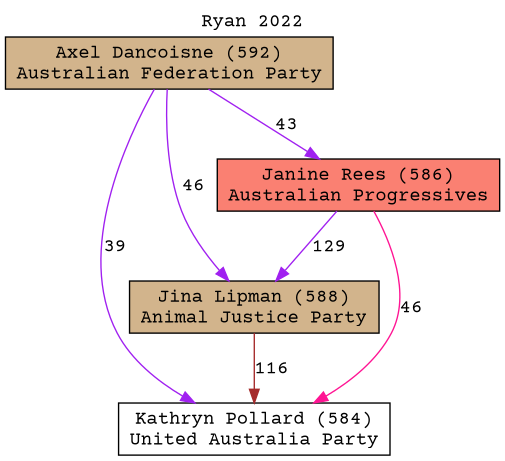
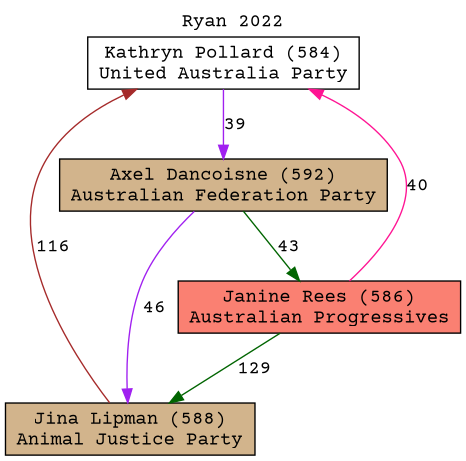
(258, 120) -> (267, 240)
(311, 241) -> (231, 364)
(102, 254) -> (223, 117)
(411, 307) -> (417, 185)
